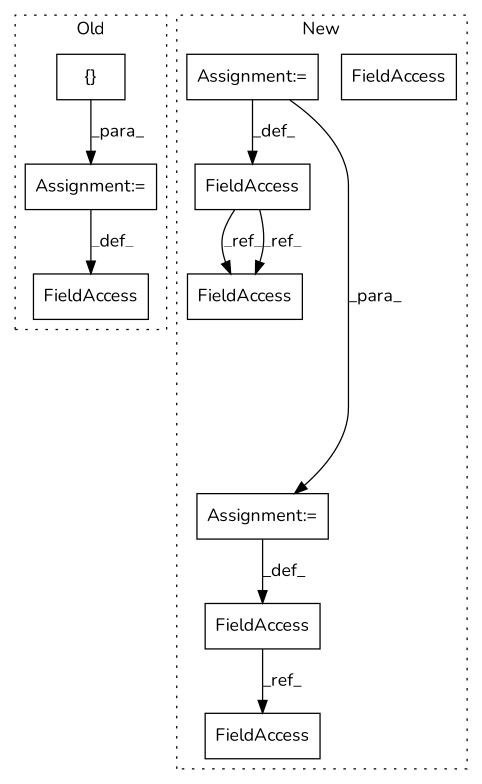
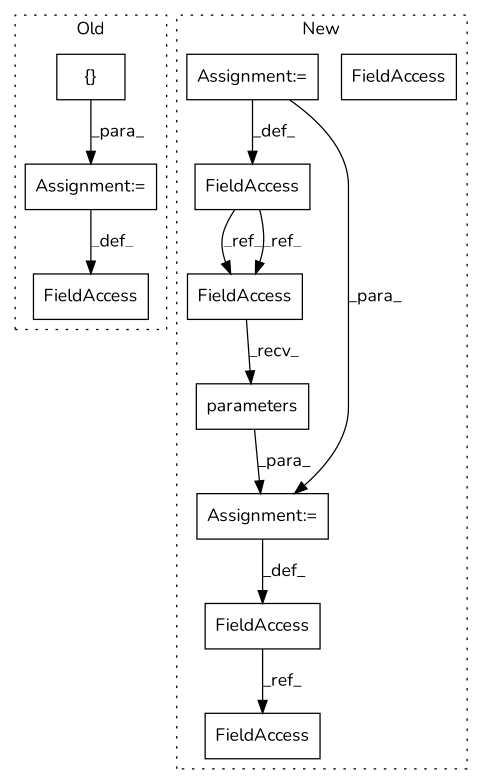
none -> (253, 407)
